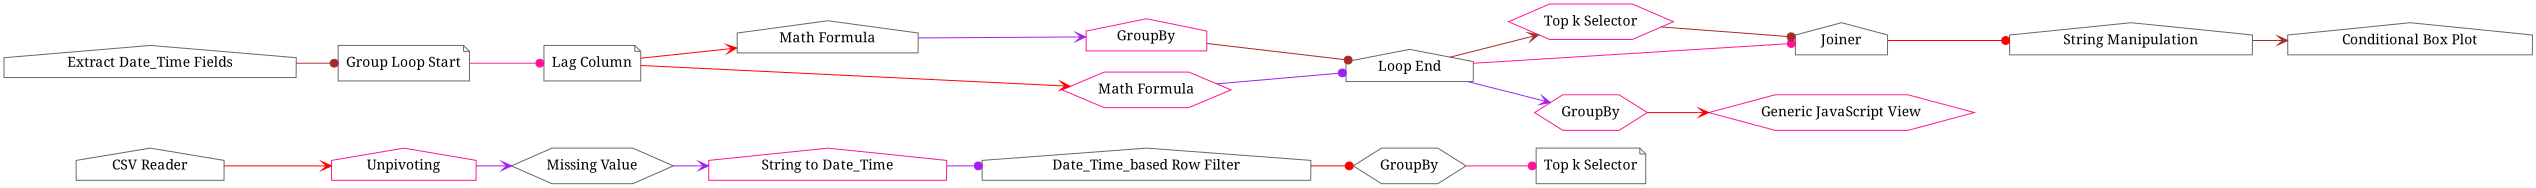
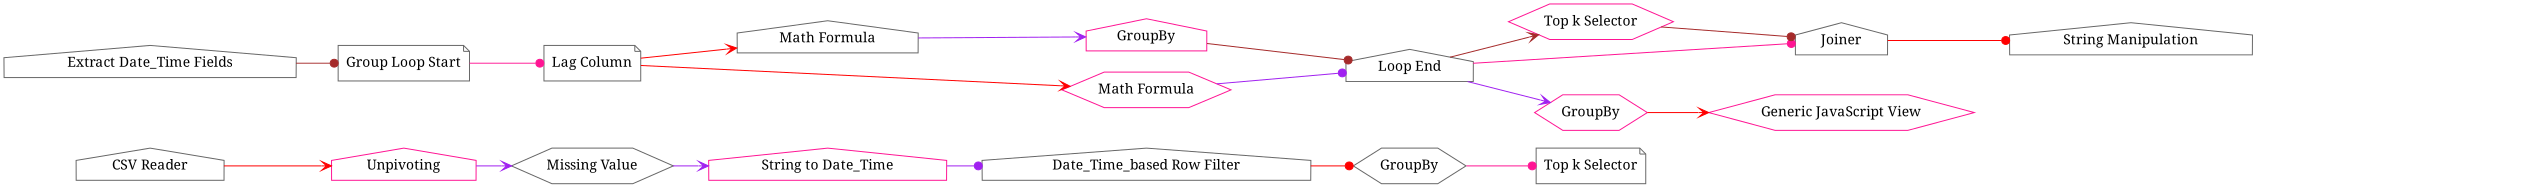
(2410, 40) -> none
